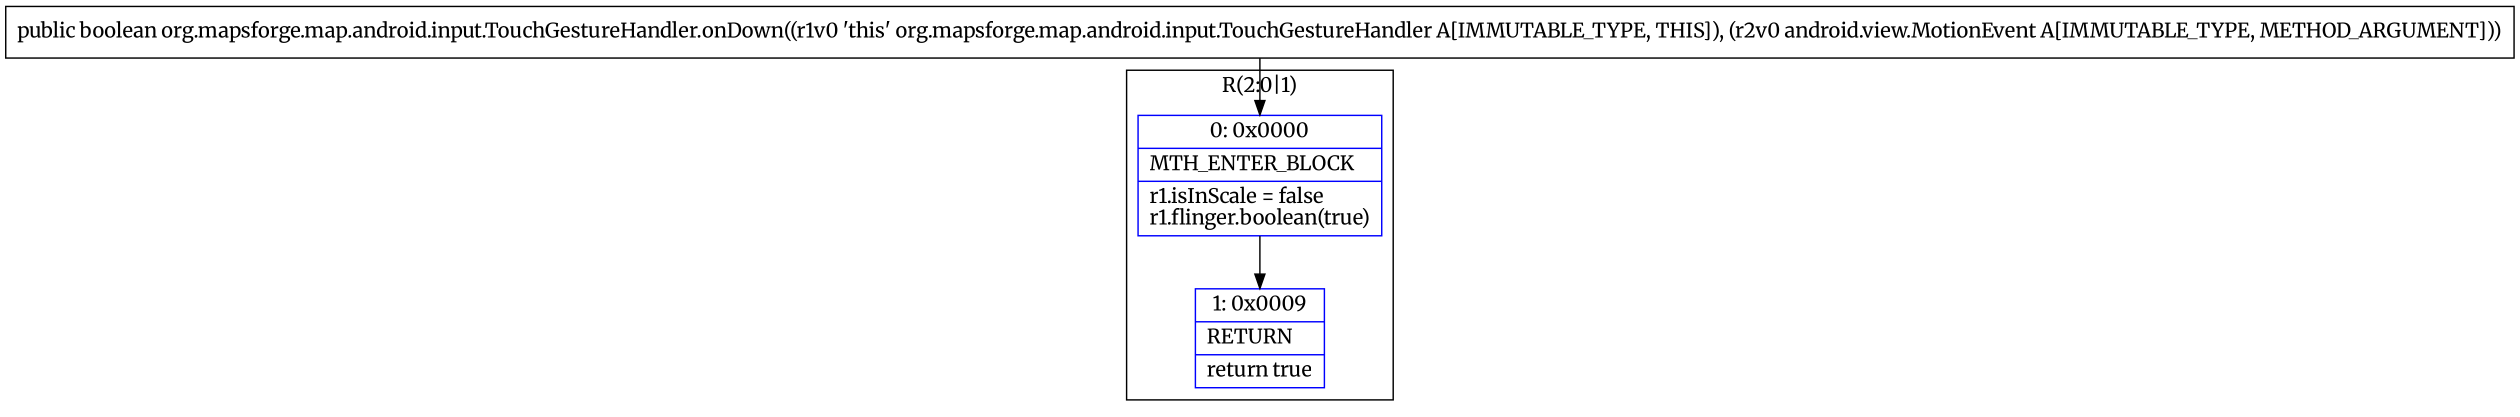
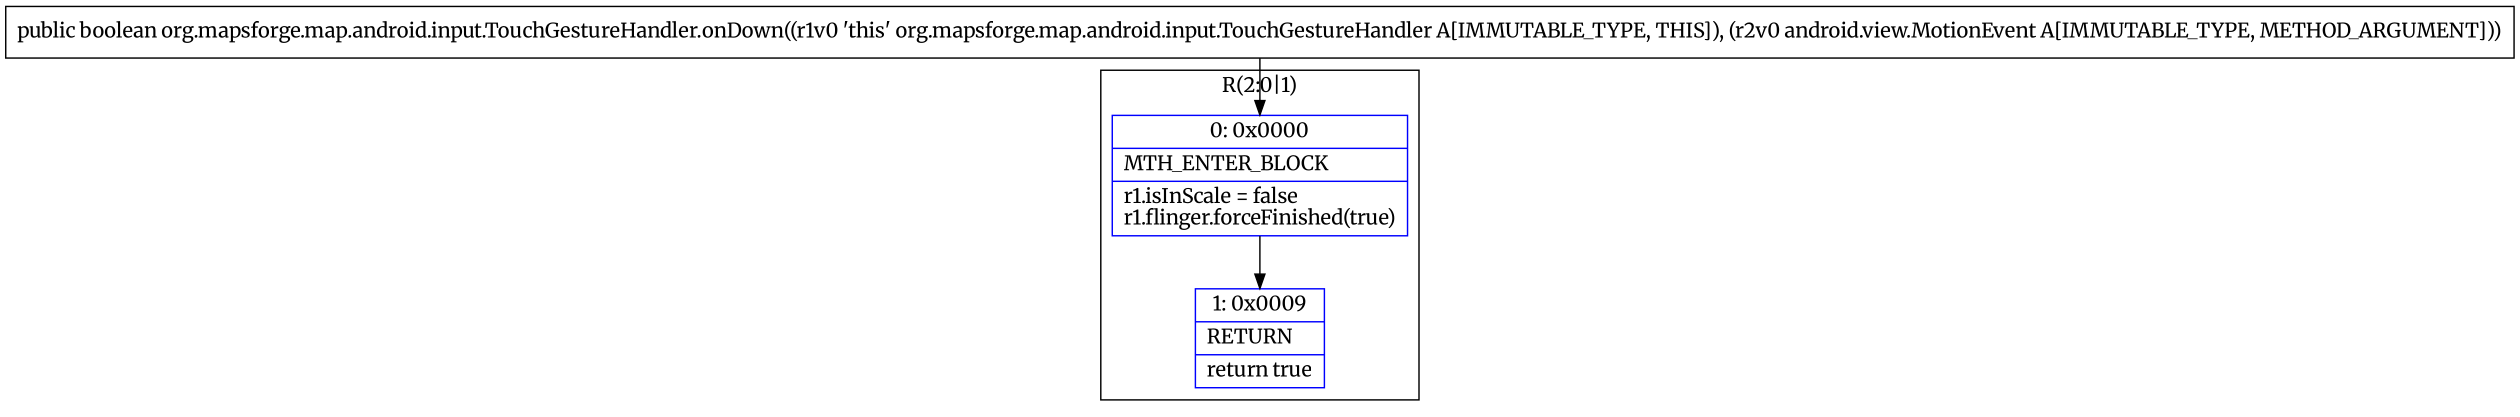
(1260, 219) -> (1260, 219)
